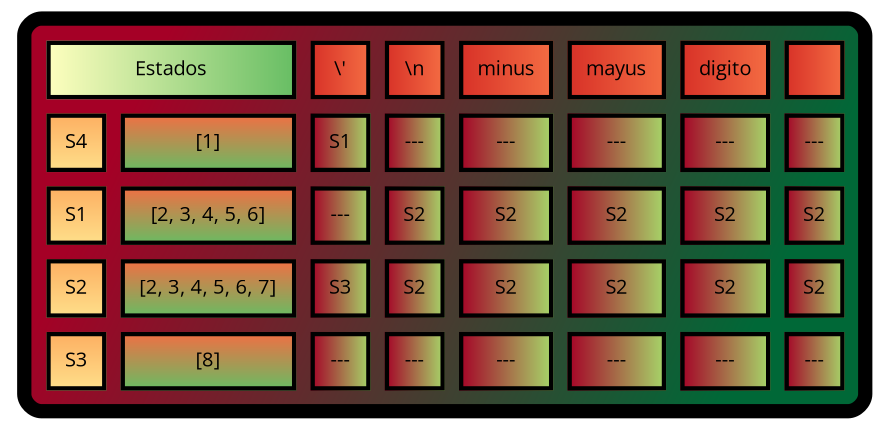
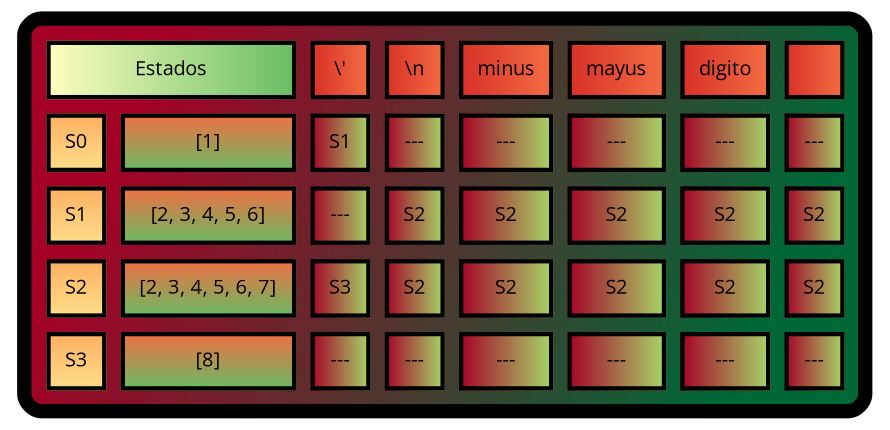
(76, 142) -> (76, 142)
